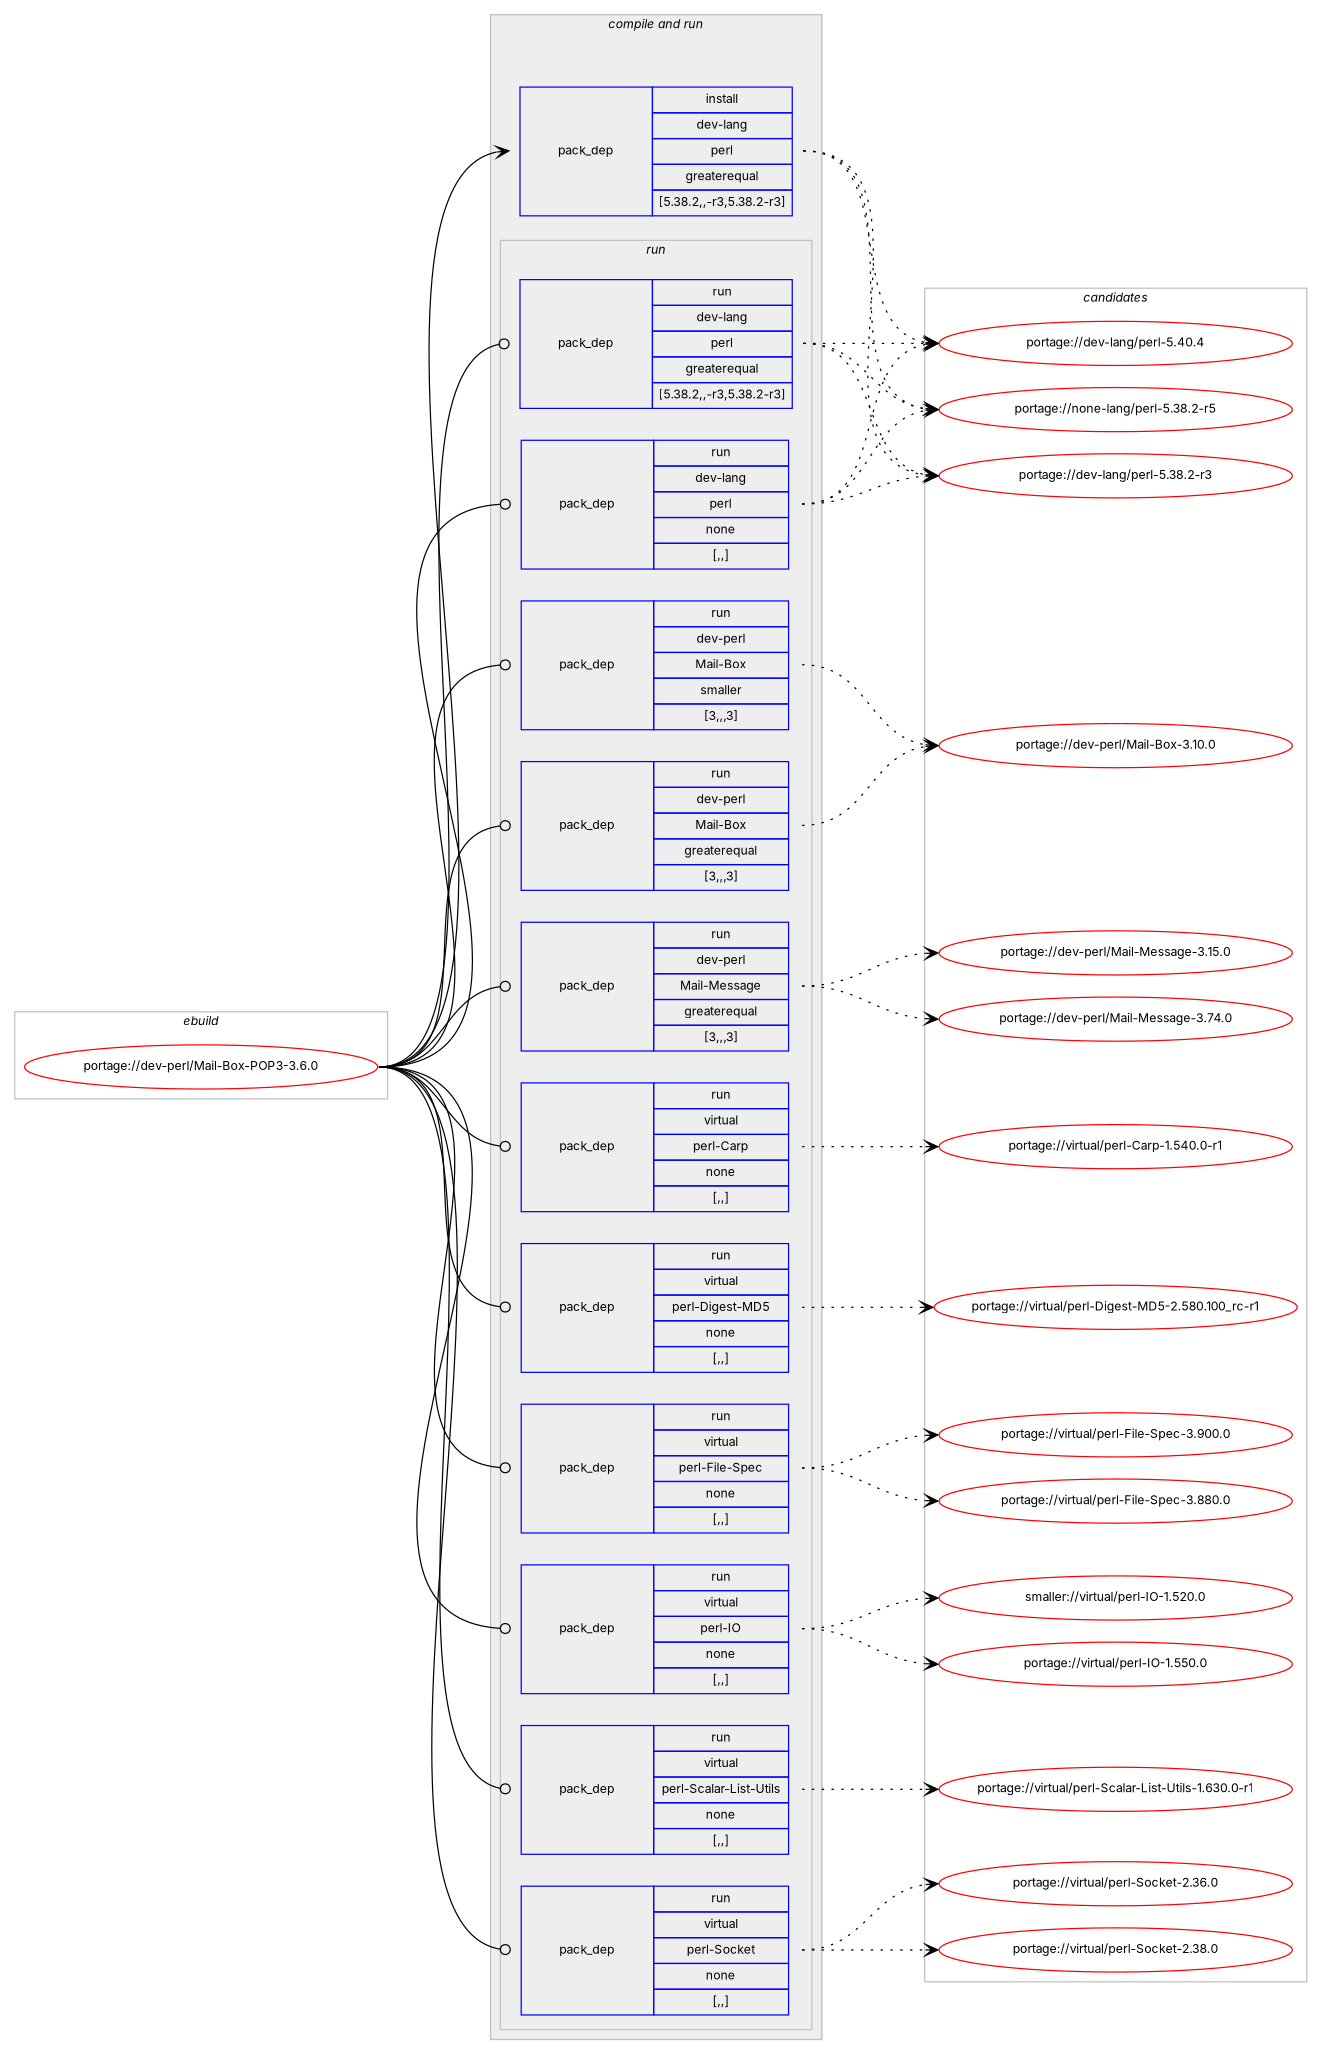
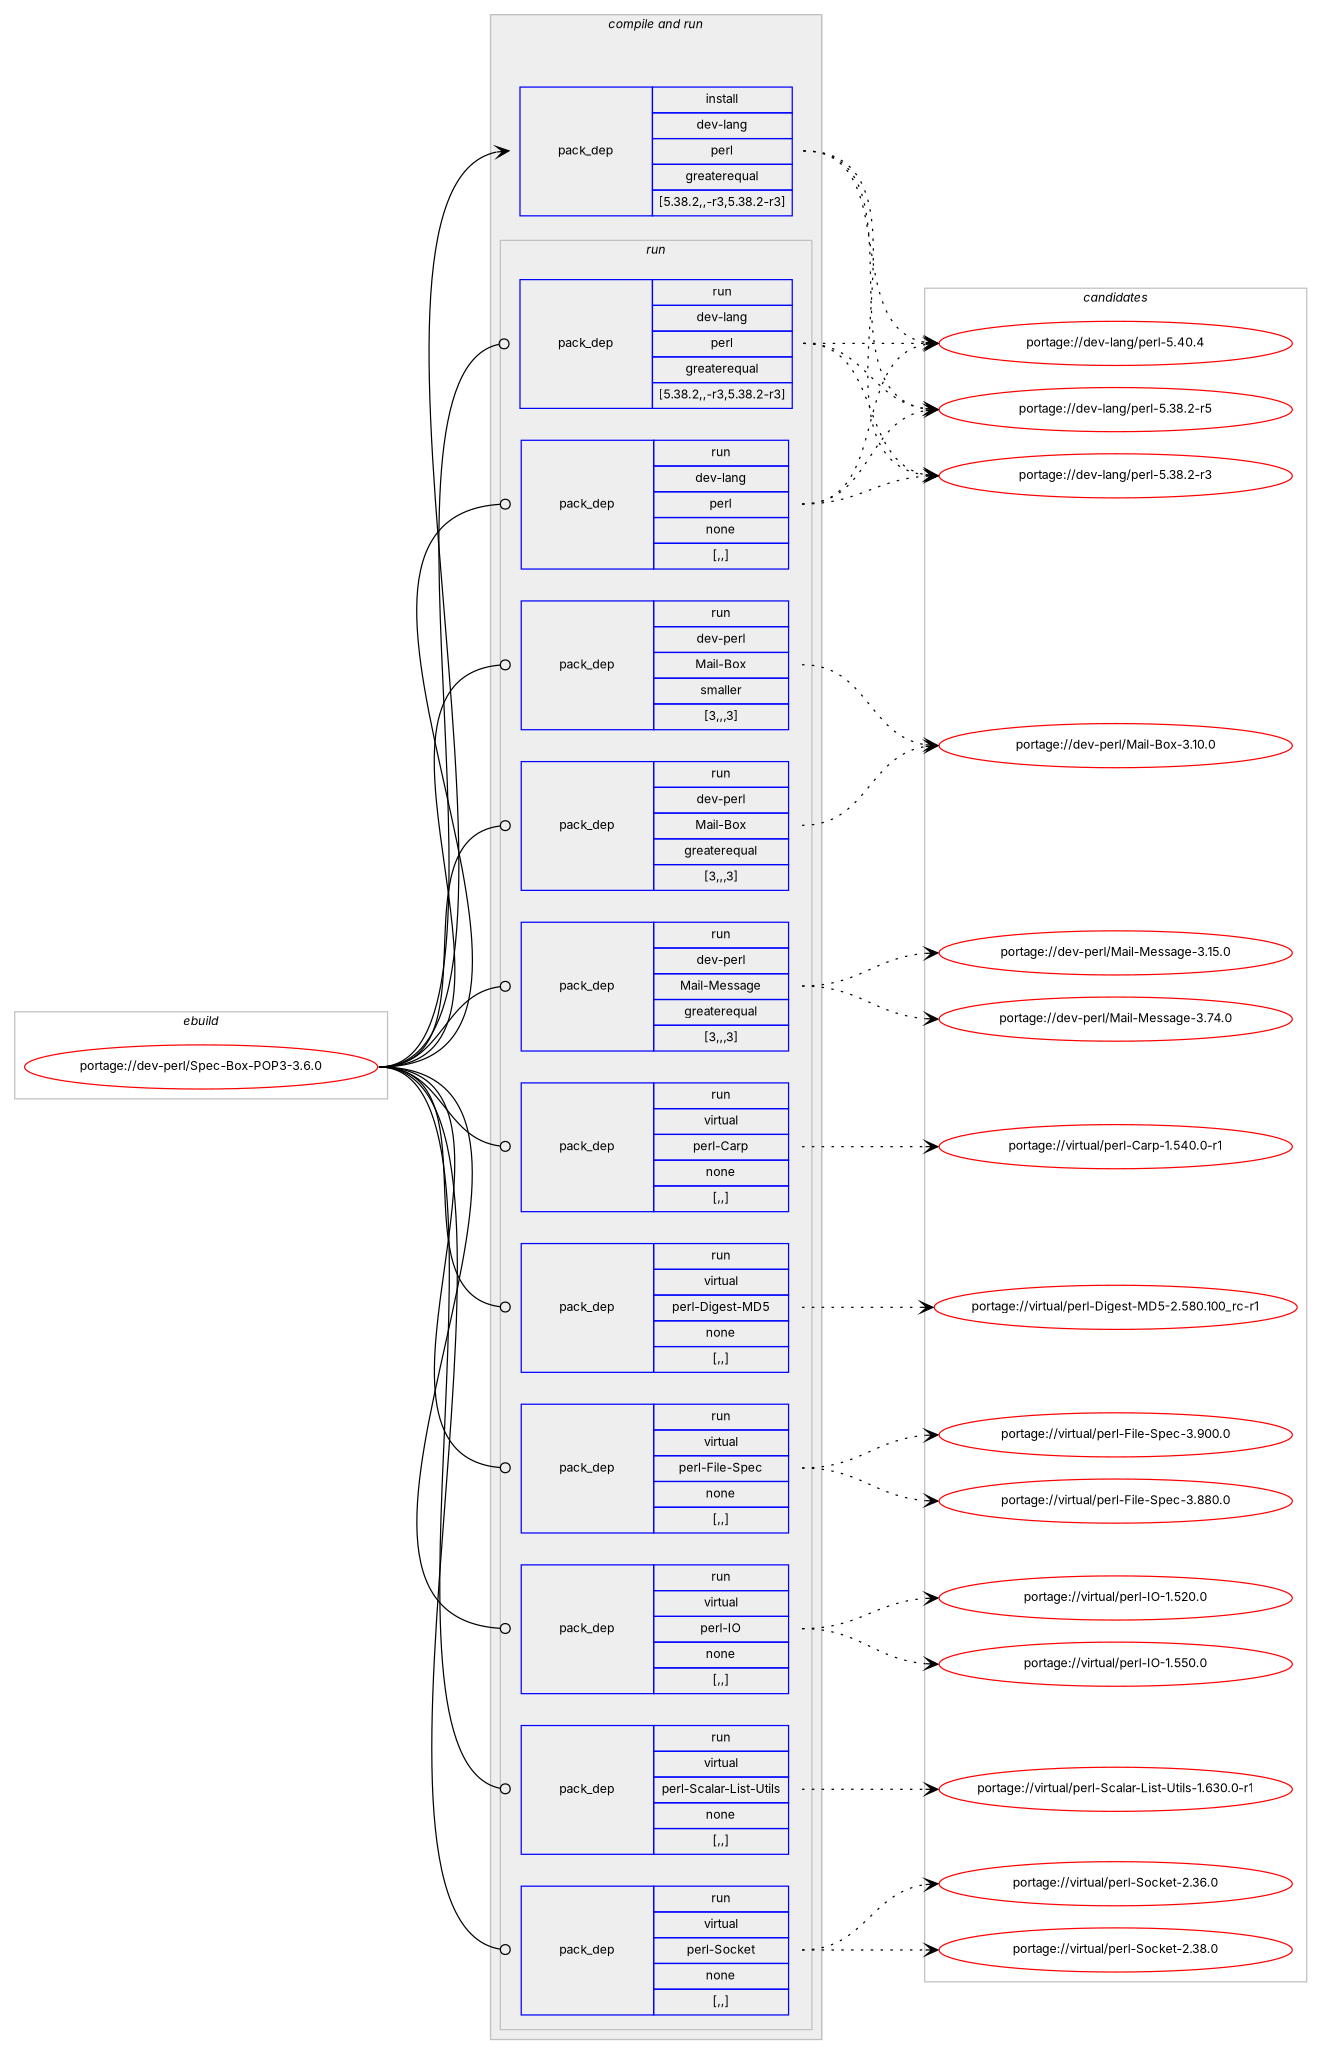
(1116, 410) -> (1116, 410)
(201, 1067) -> (201, 1067)
(1116, 1598) -> (1116, 1598)
